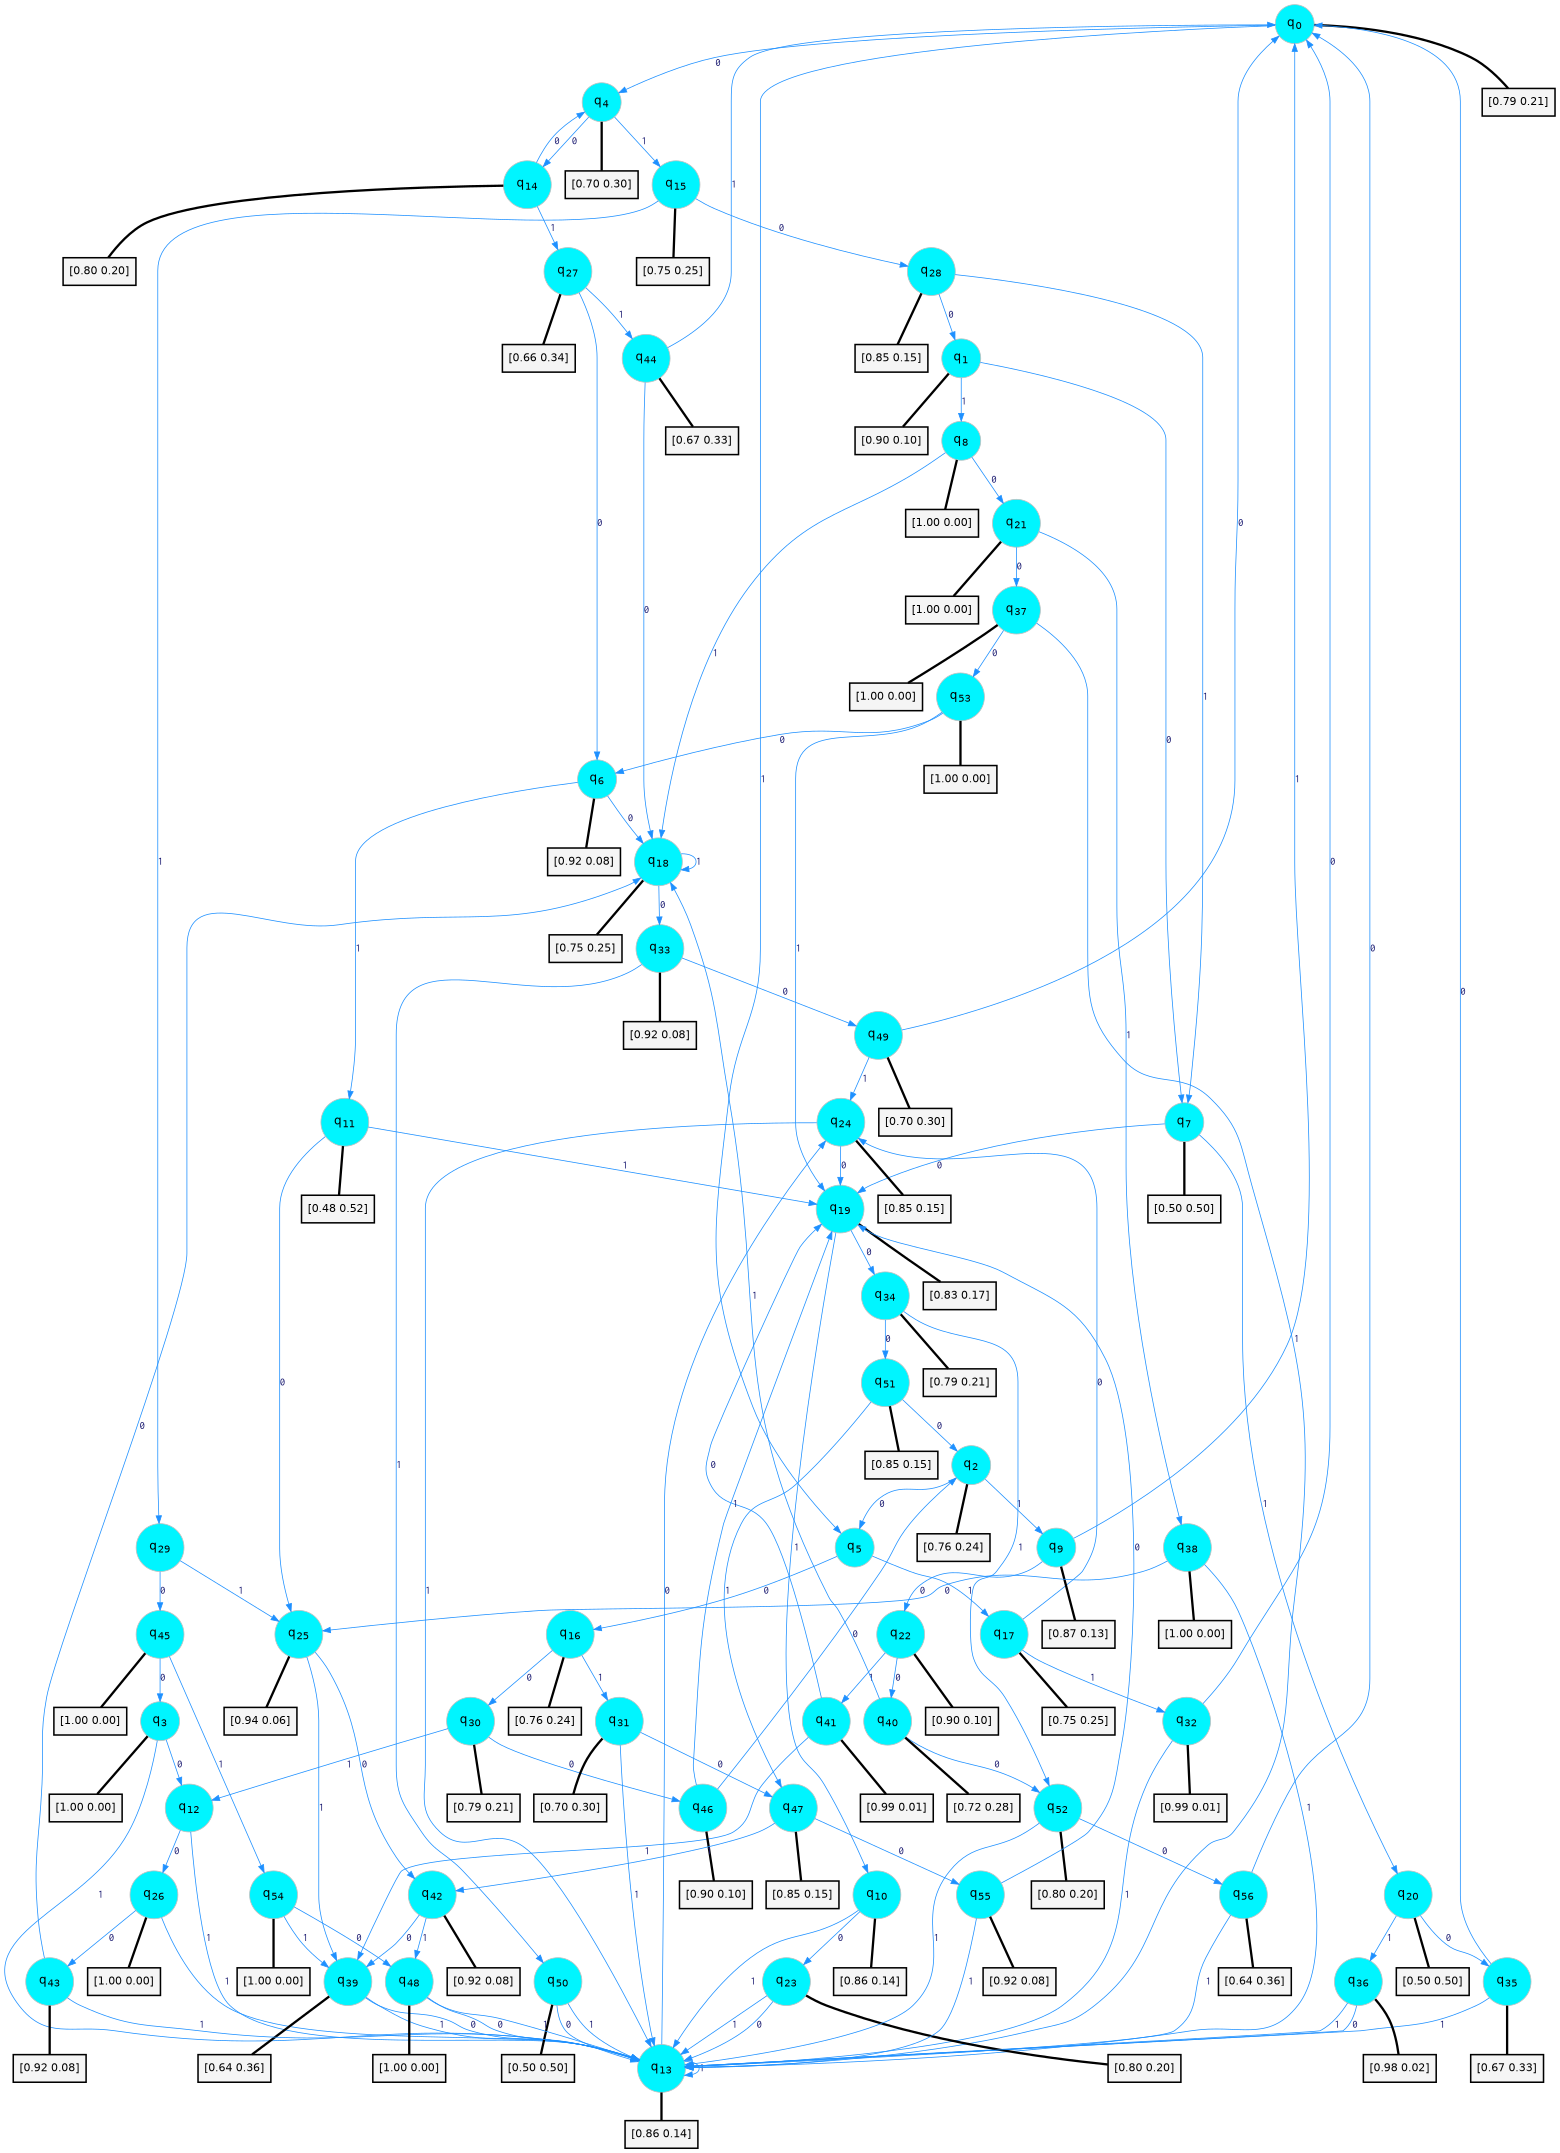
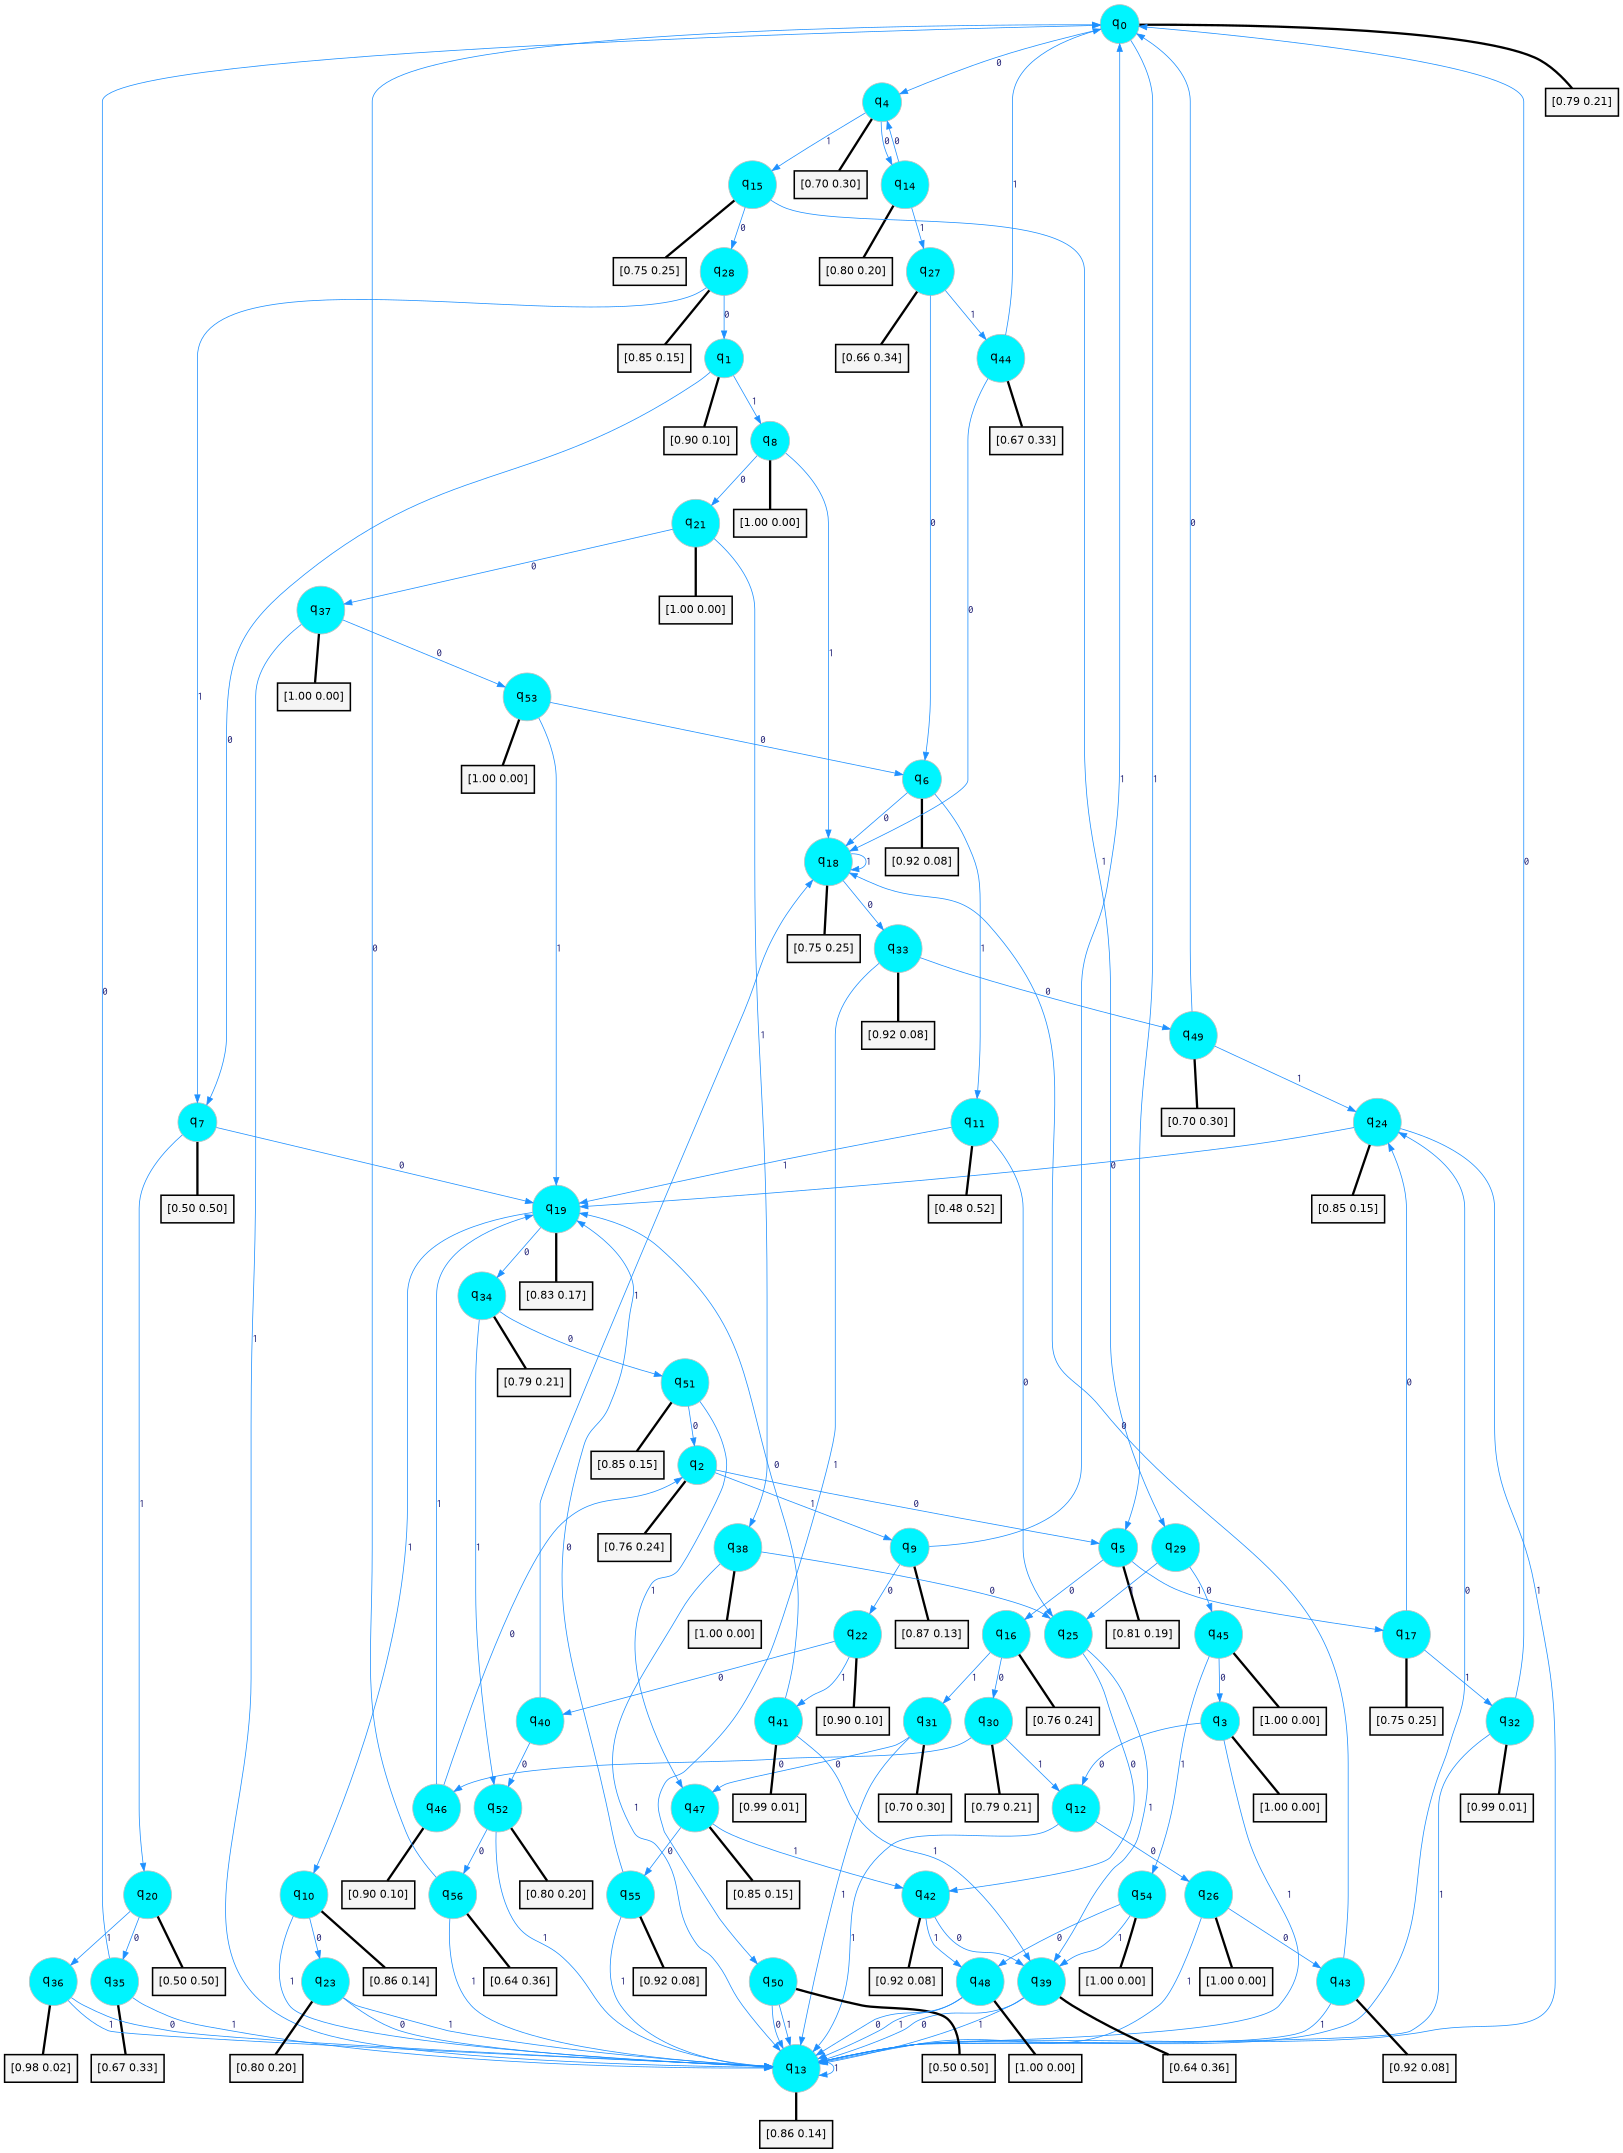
none -> (1143, 1634)
(261, 1721) -> none
(983, 1808) -> none
